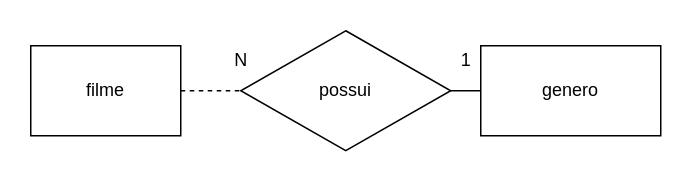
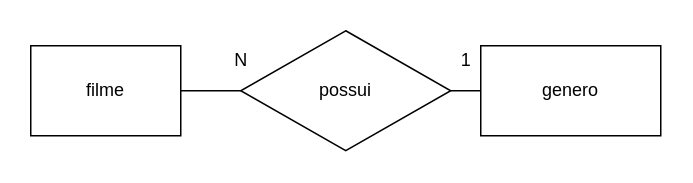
(212, 91) -> (212, 91)
